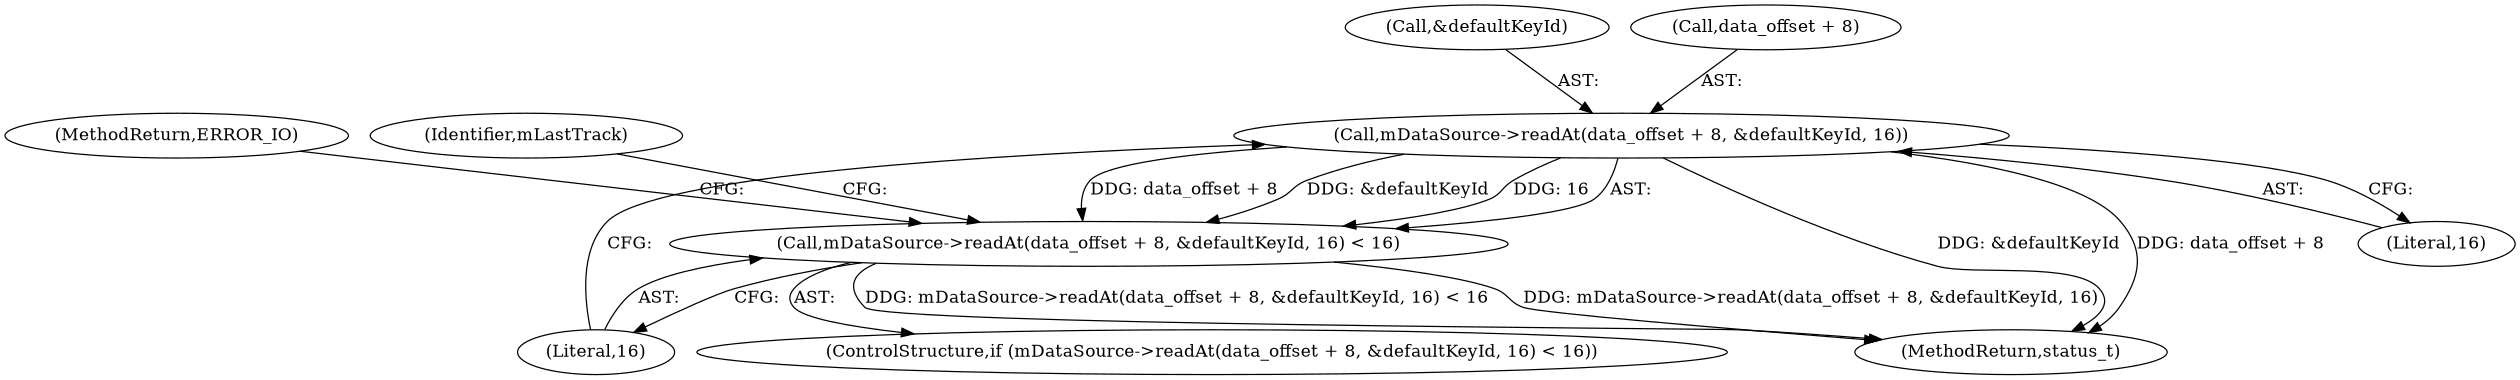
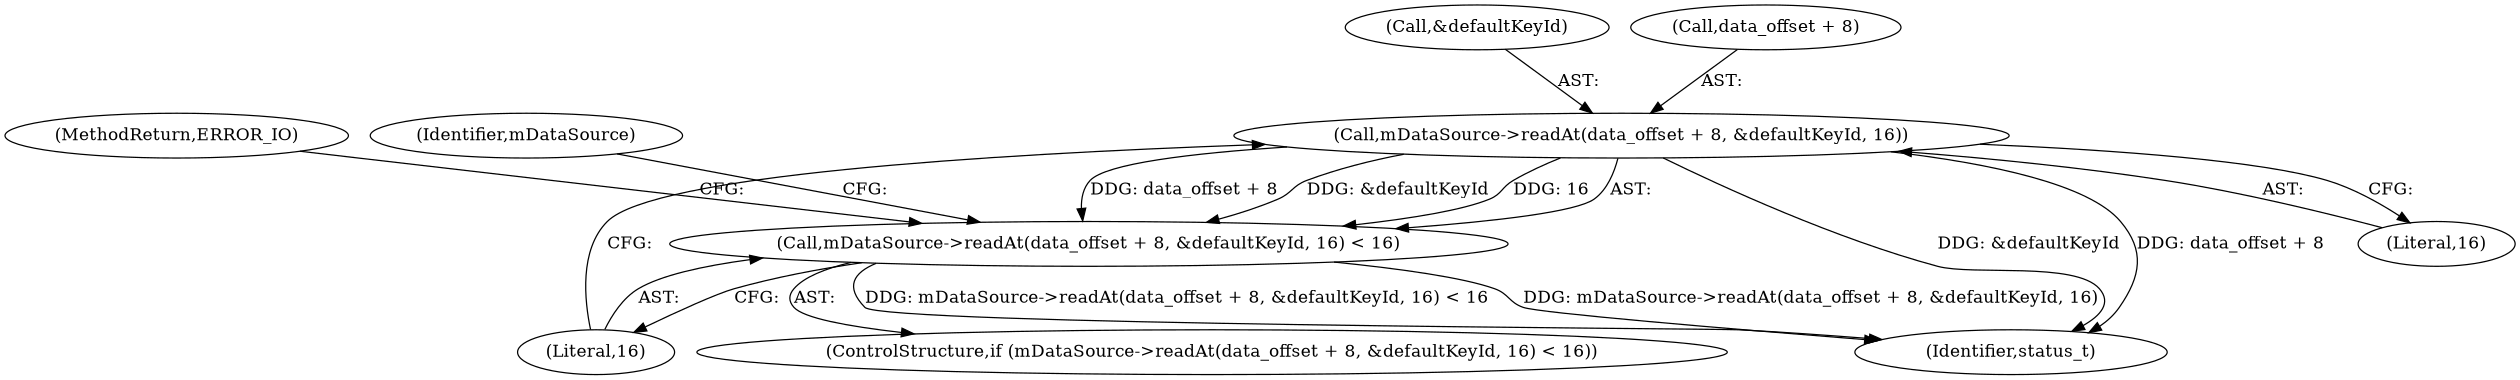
(526, 136) -> (526, 136)
(2011, 352) -> (2011, 352)
